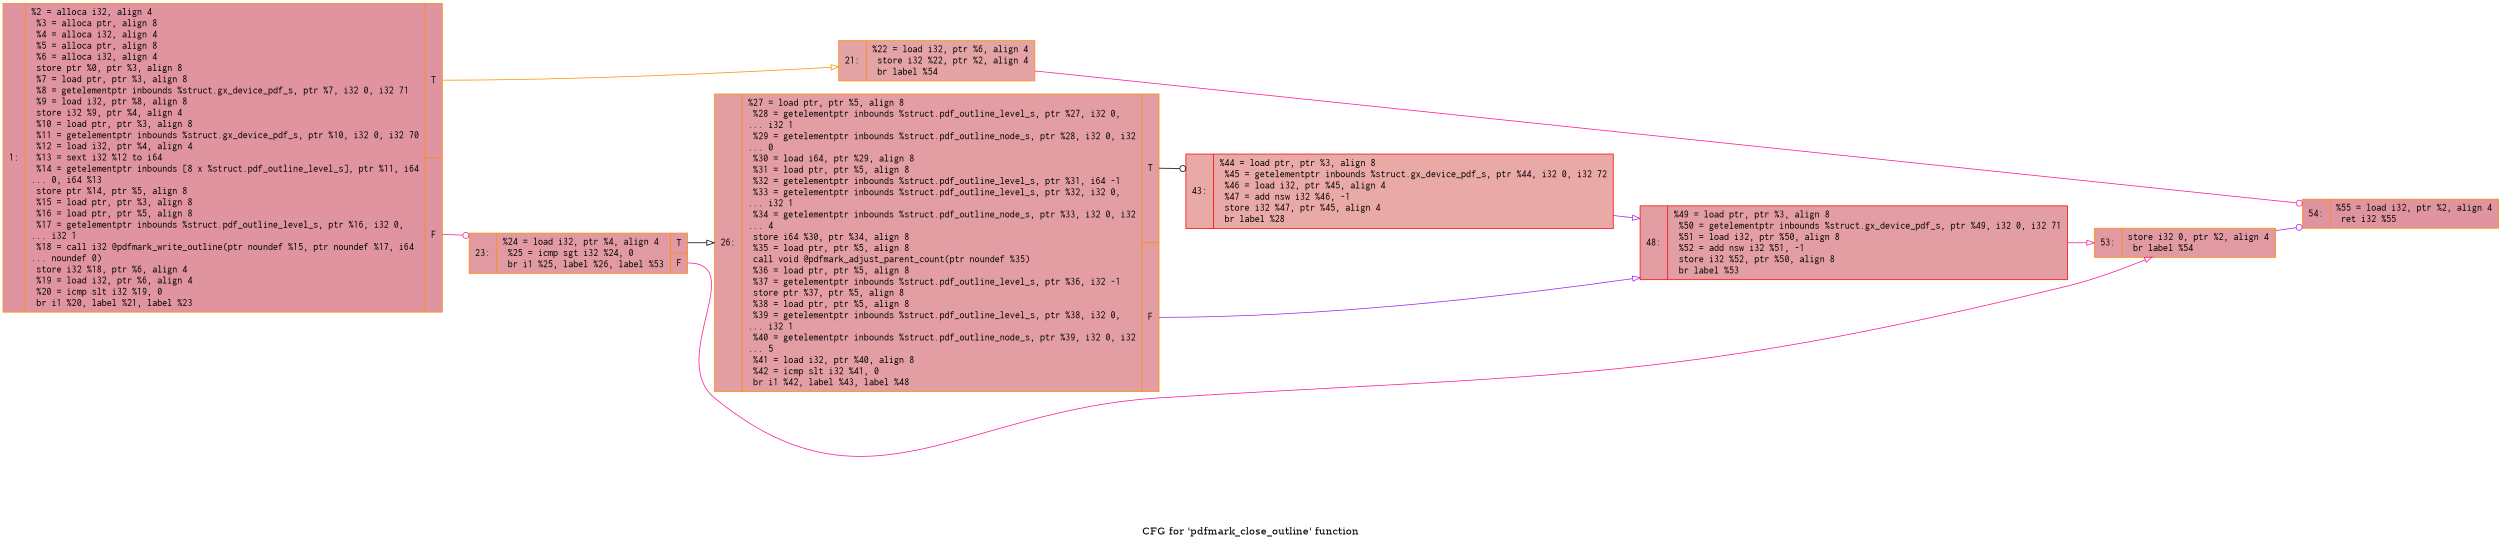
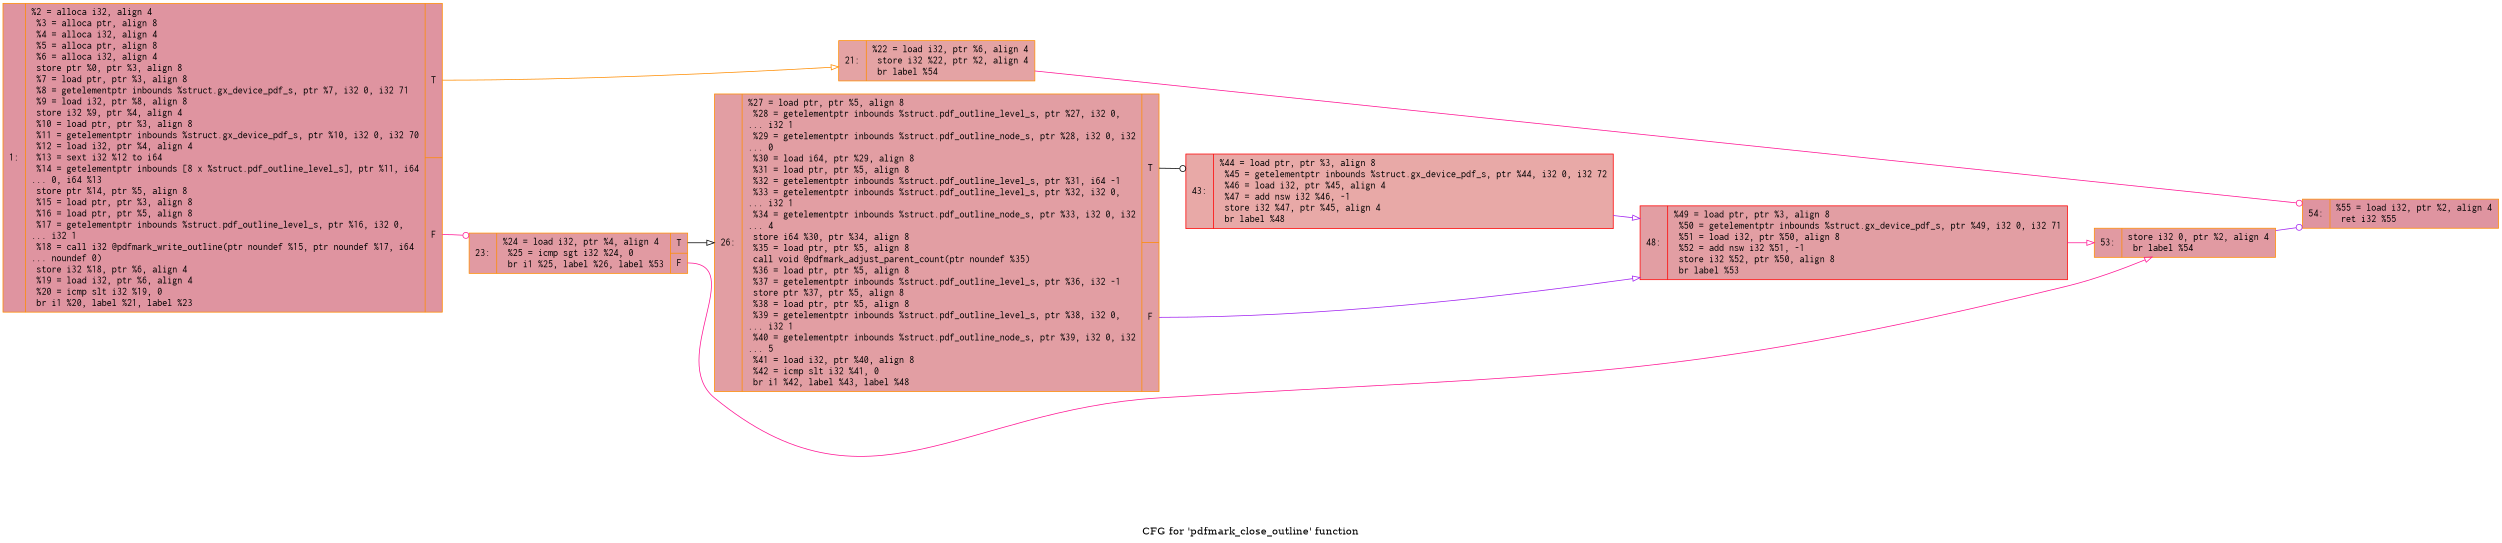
(1252, 219) -> (1252, 219)
